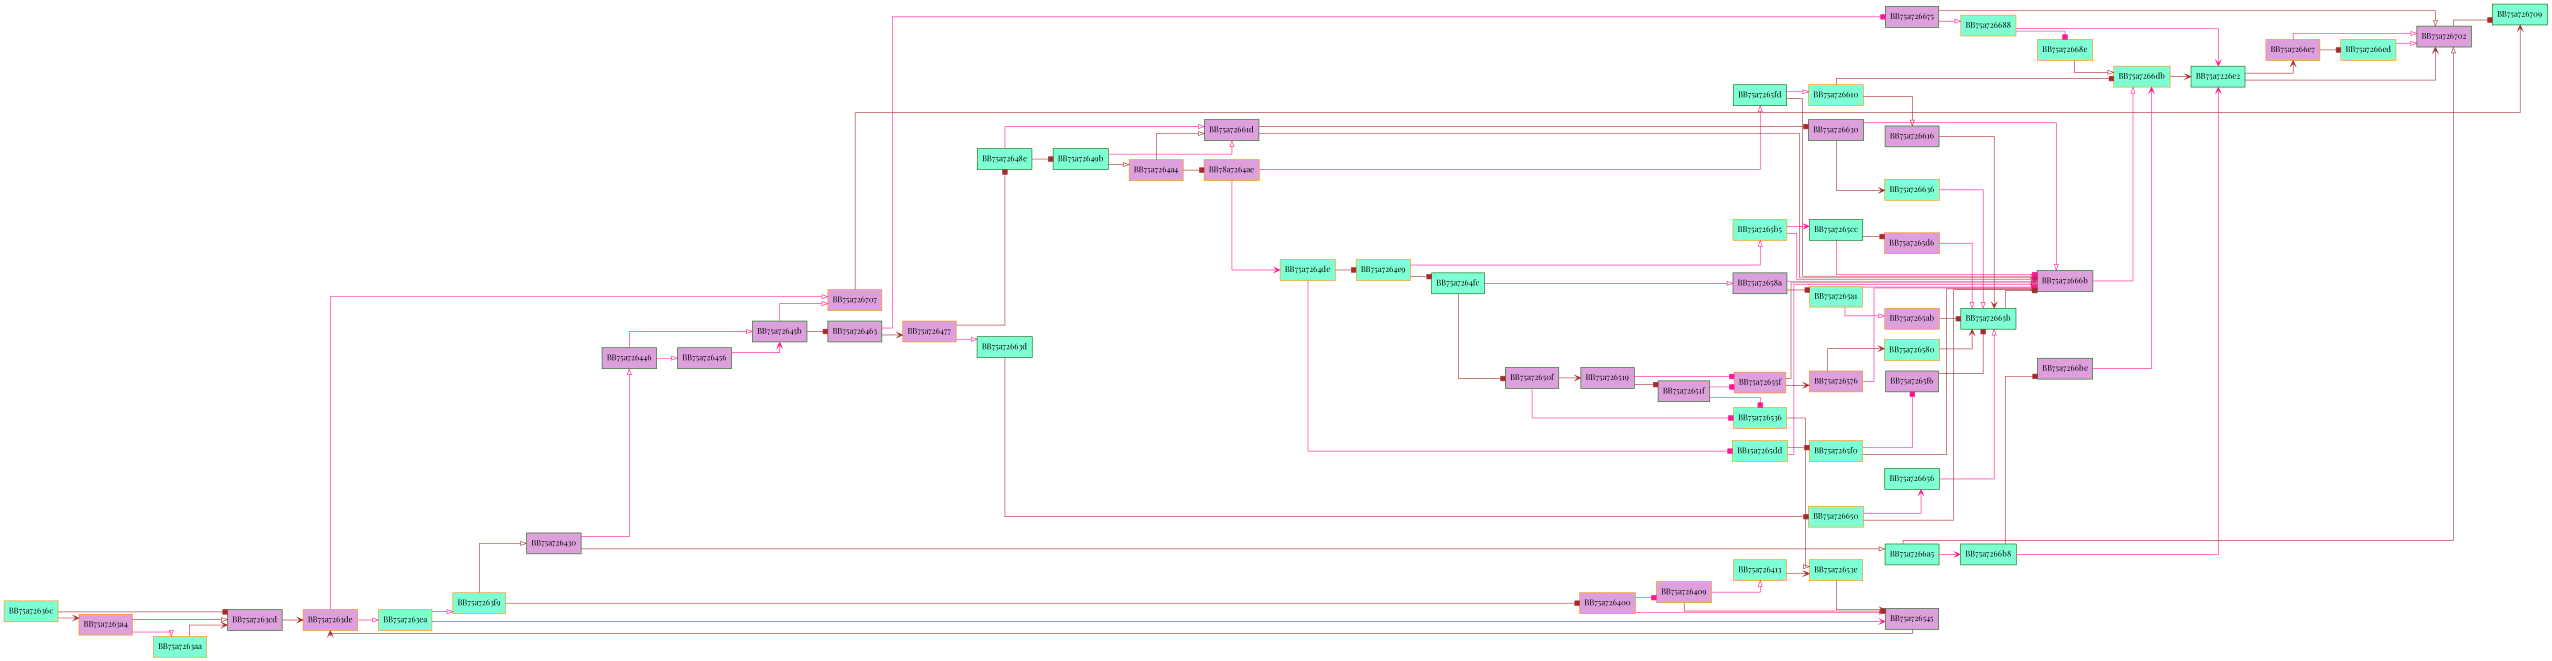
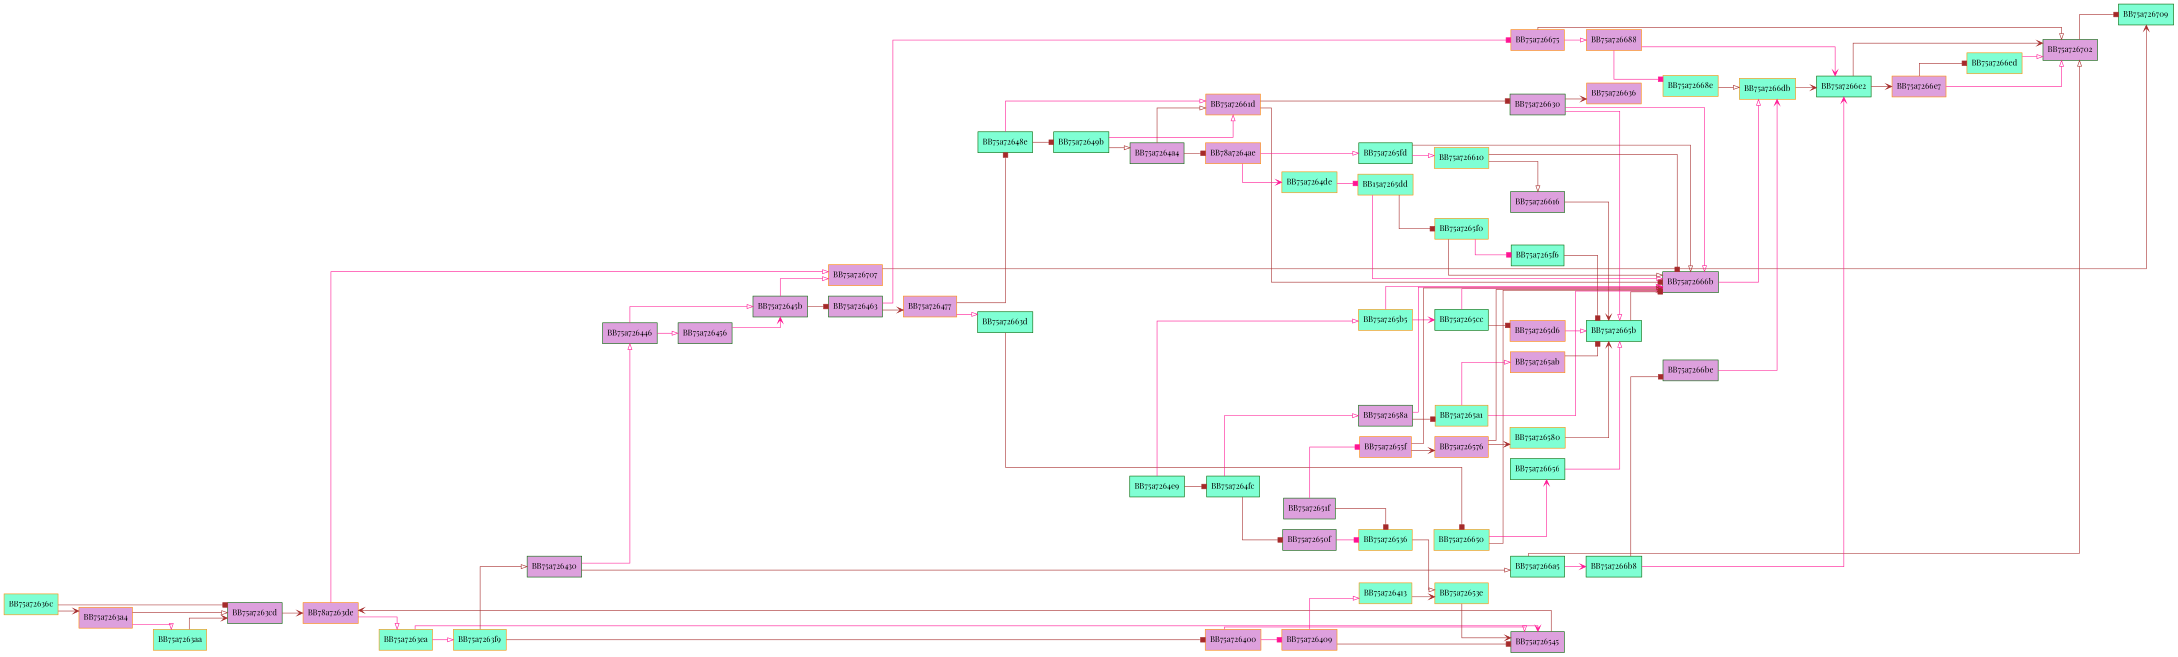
(1912, 17) -> (1538, 40)
(1988, 26) -> (1614, 40)
(2218, 77) -> (1844, 87)
(1969, 79) -> (1639, 154)
(1232, 130) -> (1233, 104)
(1156, 170) -> (1157, 153)
(1912, 190) -> (1614, 93)
(1983, 224) -> (1620, 186)
(1343, 270) -> none
(1383, 270) -> (1157, 487)
(1874, 294) -> (1496, 296)
(1608, 378) -> none
(1912, 381) -> (1538, 255)
(1737, 397) -> (1368, 509)
(330, 620) -> (331, 613)
